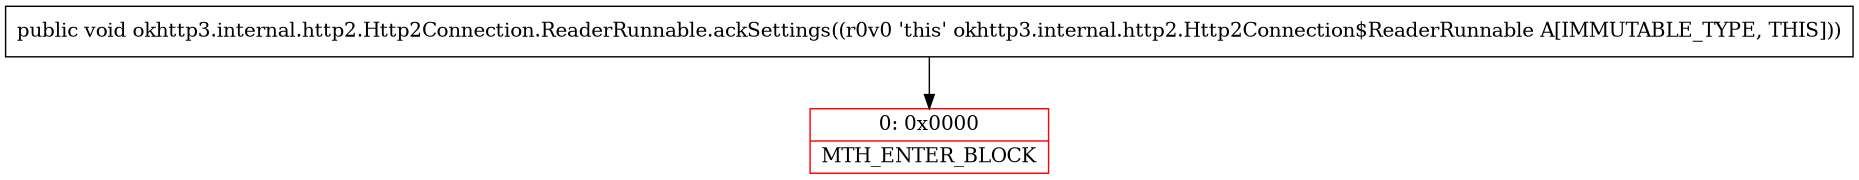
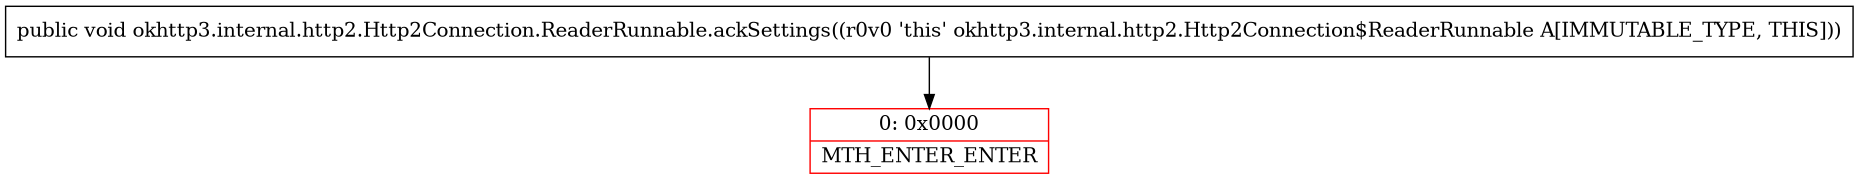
(929, 156) -> (929, 156)
